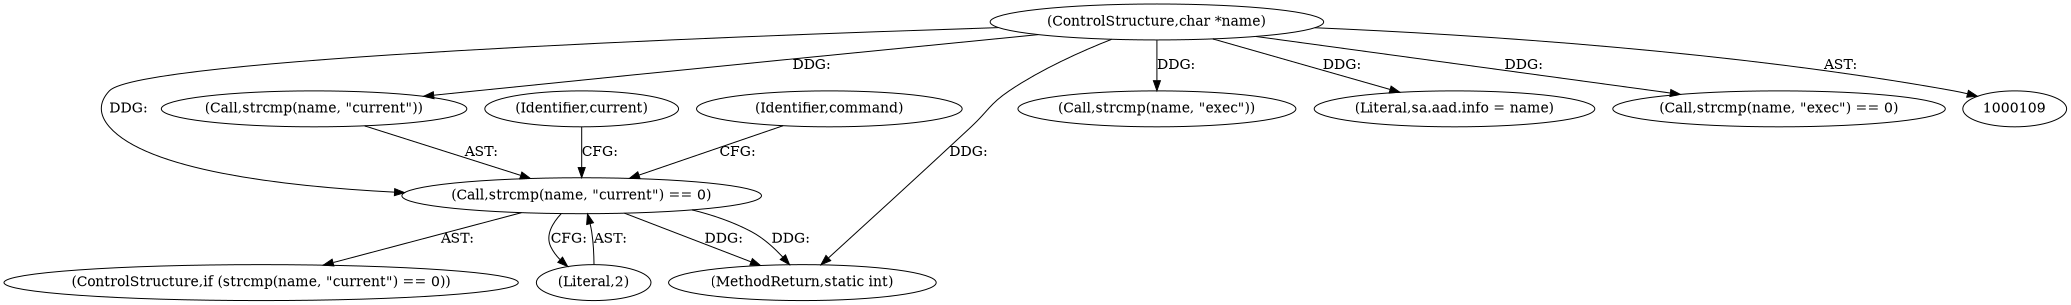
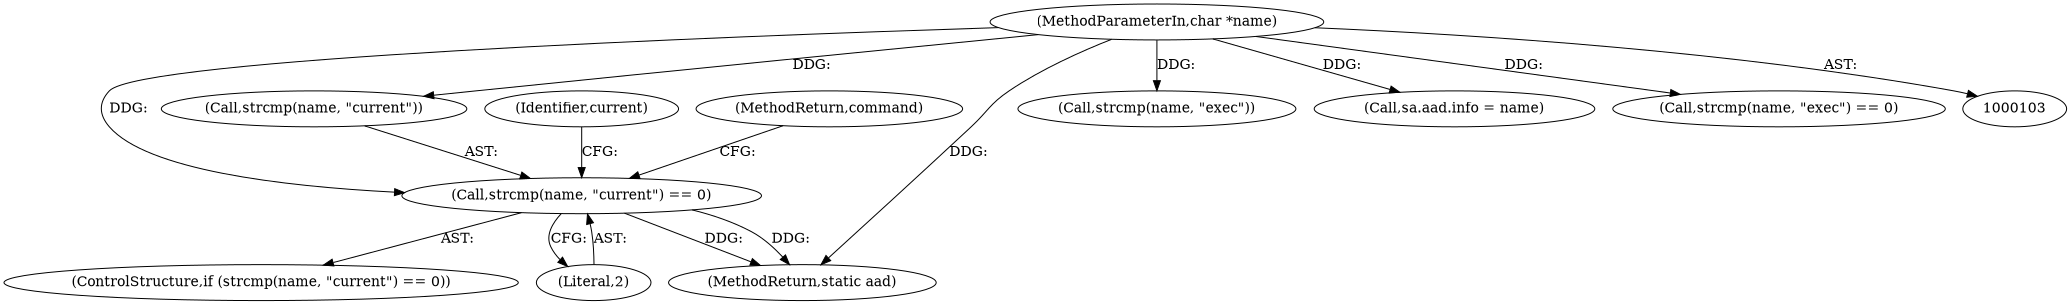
(1157, 22) -> (1157, 22)
(829, 109) -> (829, 109)
(1454, 109) -> (1454, 109)
(2015, 109) -> (2015, 109)
(802, 283) -> (802, 283)
